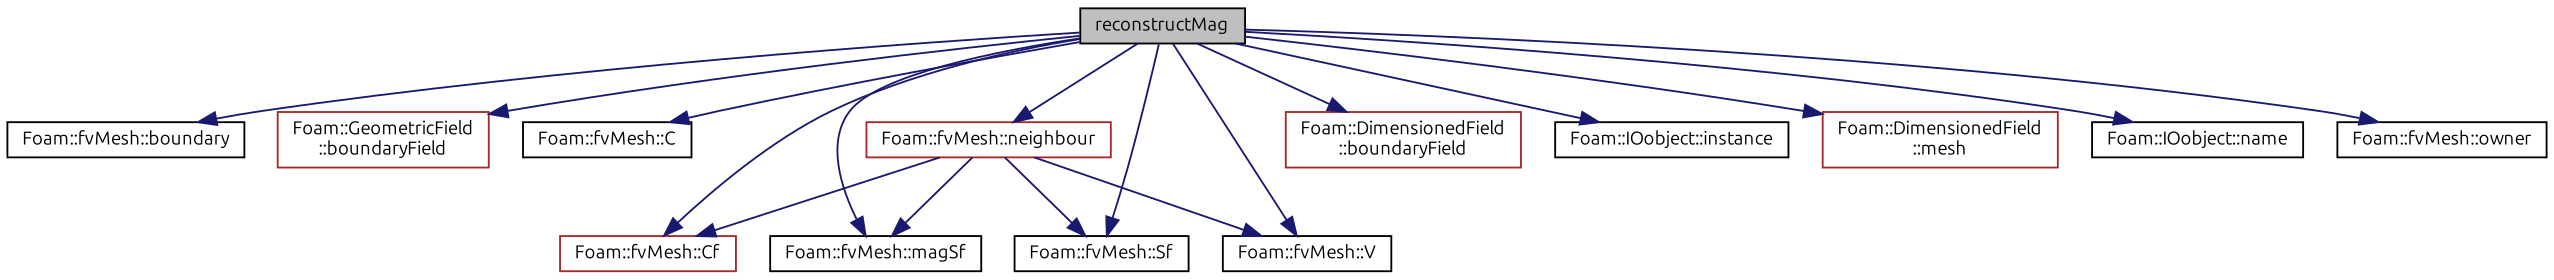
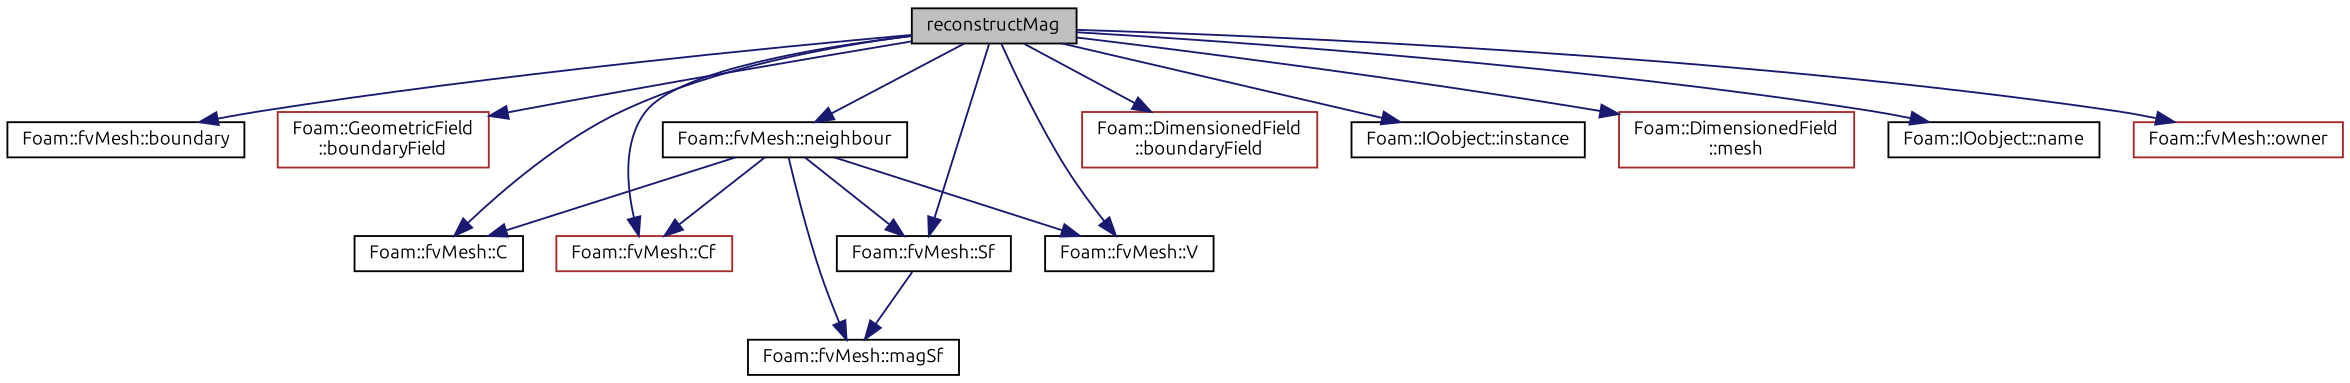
(847, 116) -> (894, 298)
(989, 140) -> (785, 140)
(2442, 140) -> (2238, 140)
none -> (615, 196)
